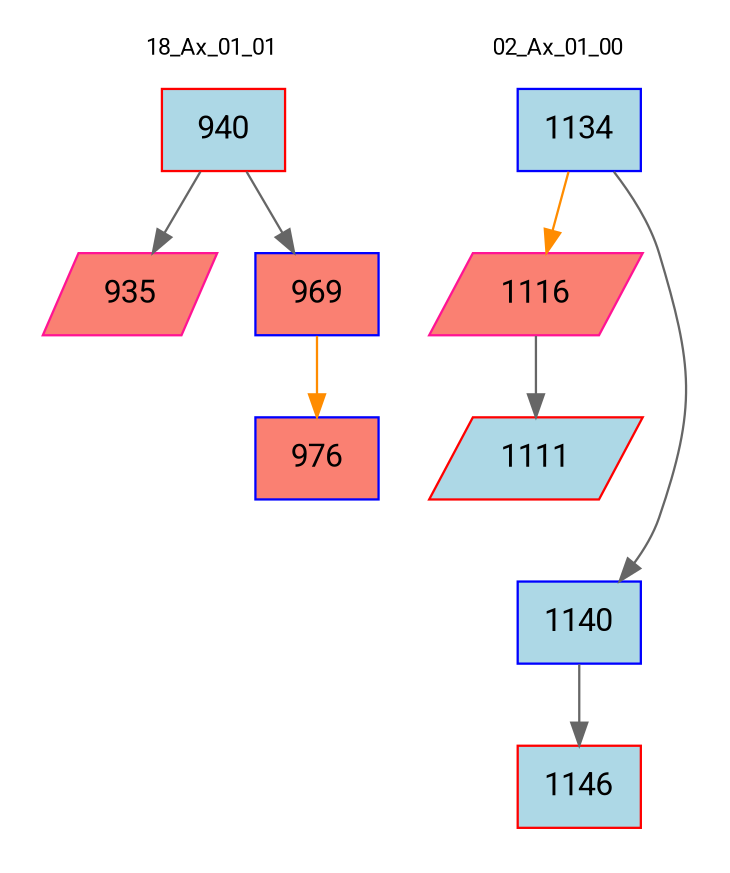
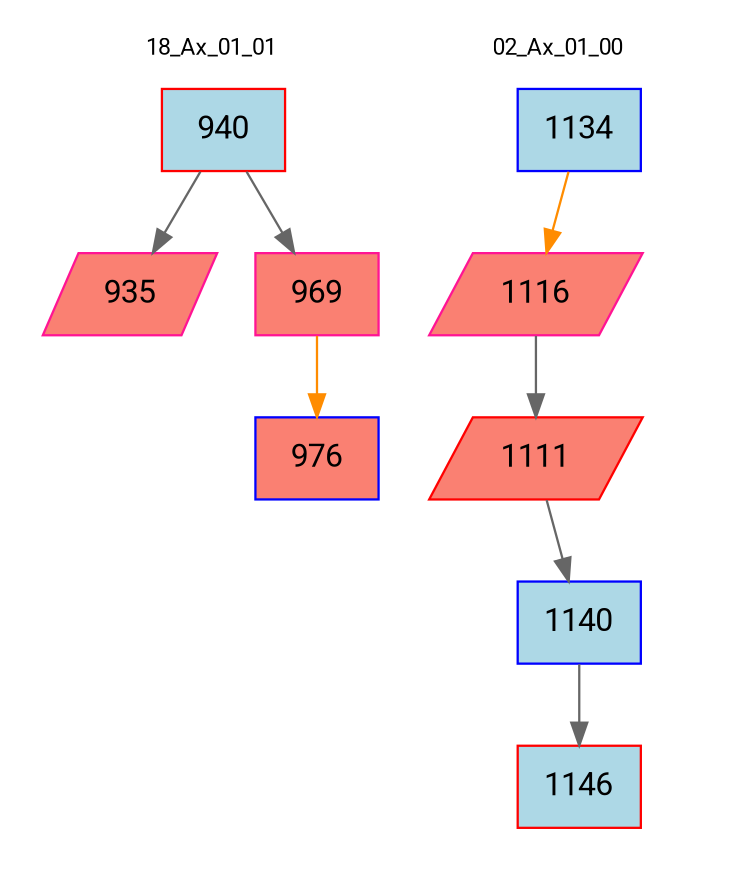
(317, 294) -> (317, 294)
(685, 365) -> (555, 530)
(536, 458) -> (536, 458)
